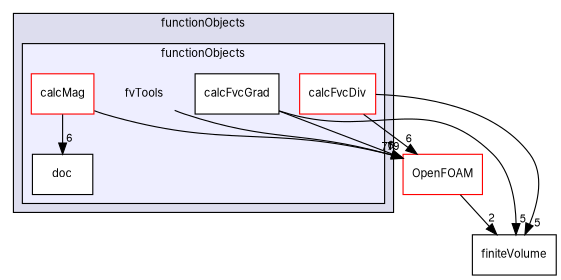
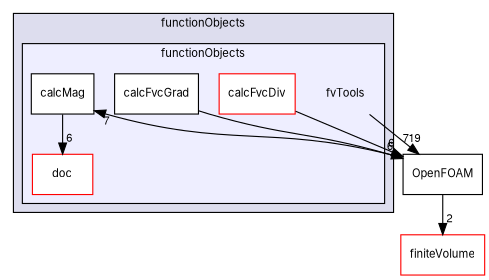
(63, 94) -> (63, 94)
(427, 120) -> none
(493, 123) -> none
(235, 136) -> (254, 136)
(63, 174) -> (63, 174)
(443, 174) -> (443, 174)
(514, 255) -> (443, 255)
